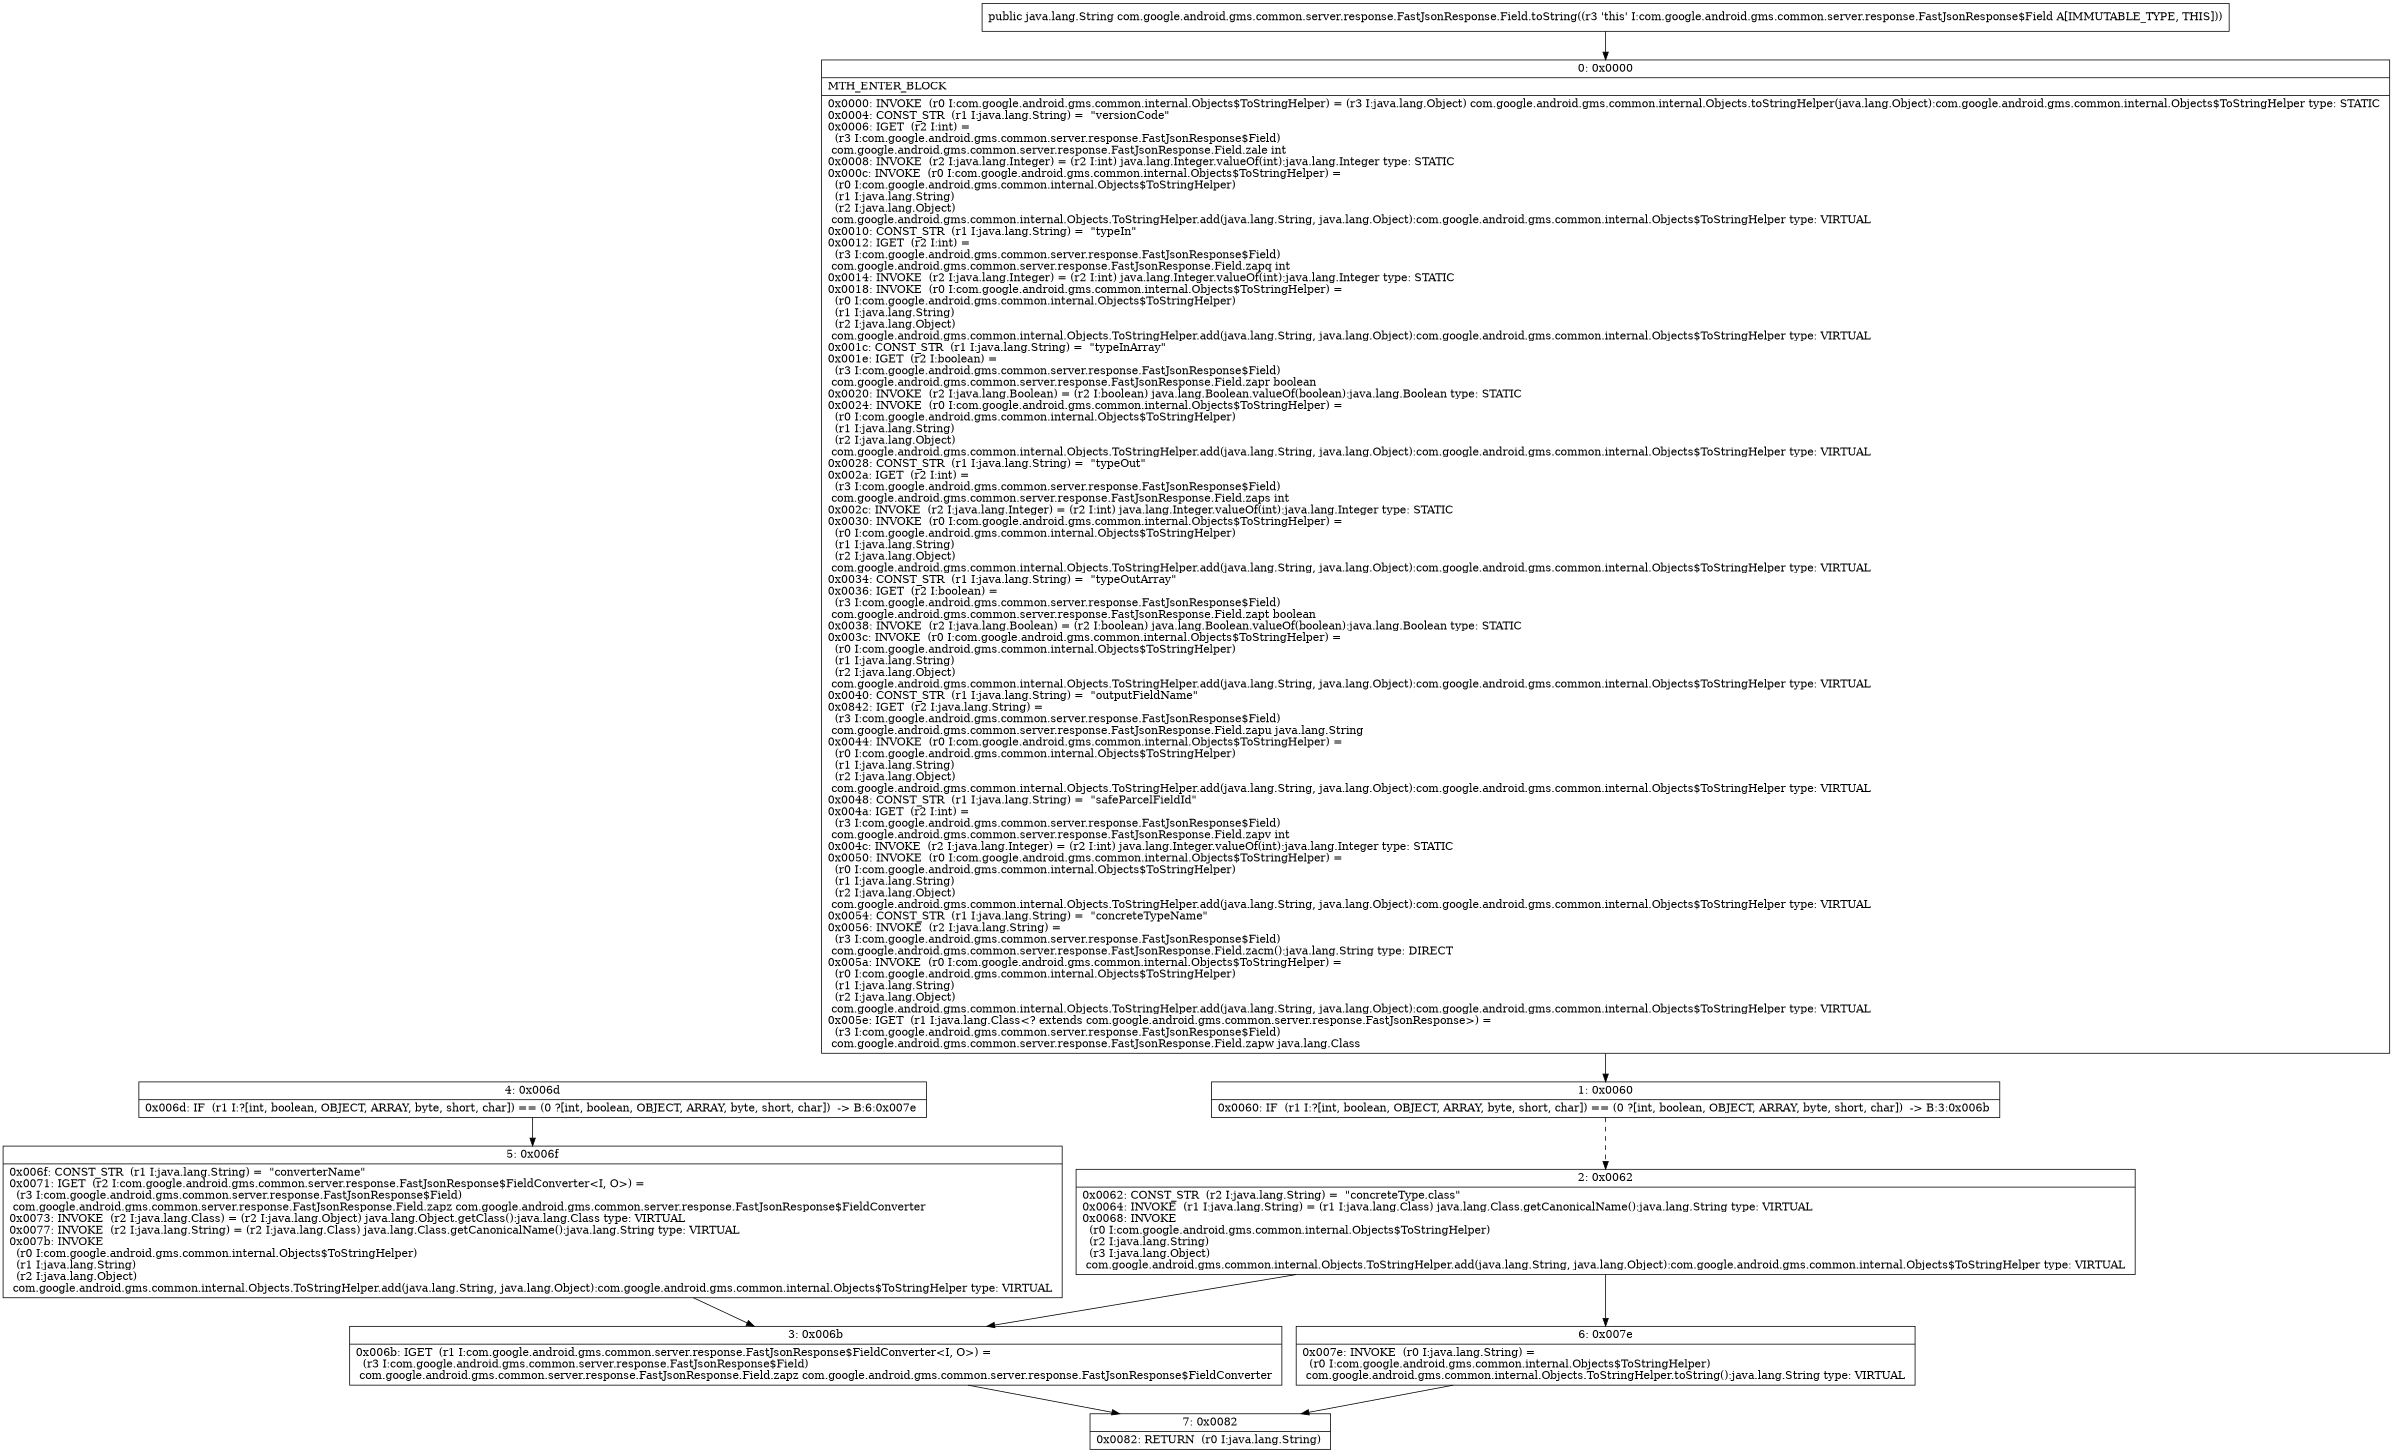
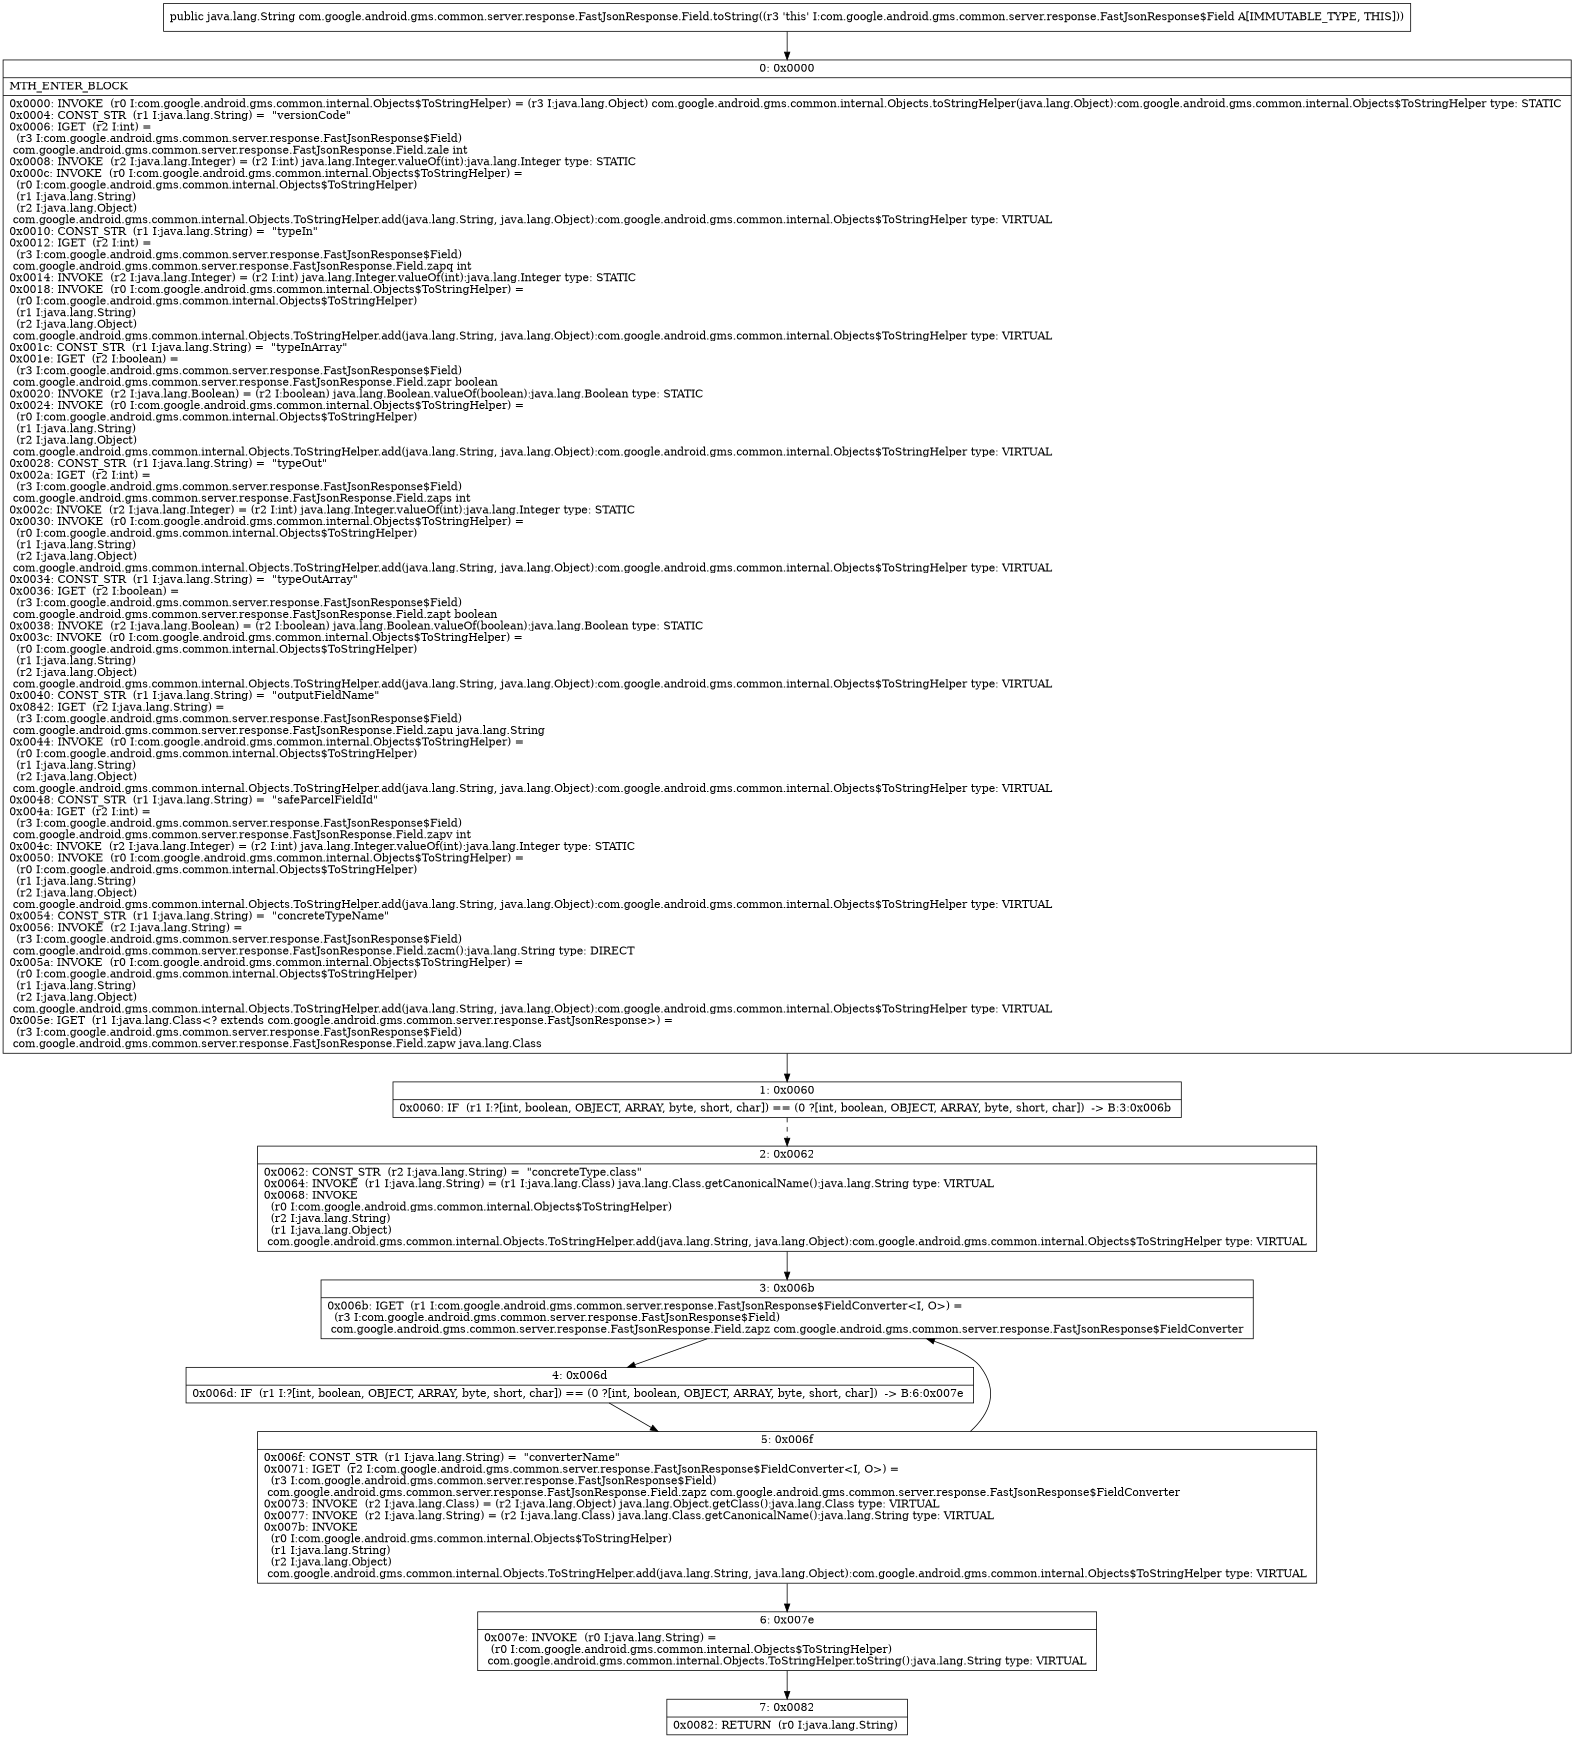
(1146, 1254) -> (328, 1230)
(1606, 1296) -> (787, 1594)
(1040, 1399) -> (671, 1352)
